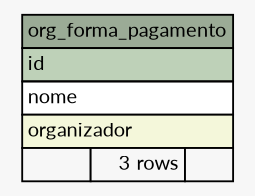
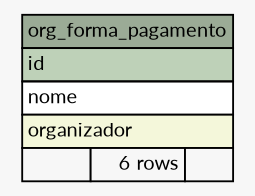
(149, 164) -> (149, 164)
